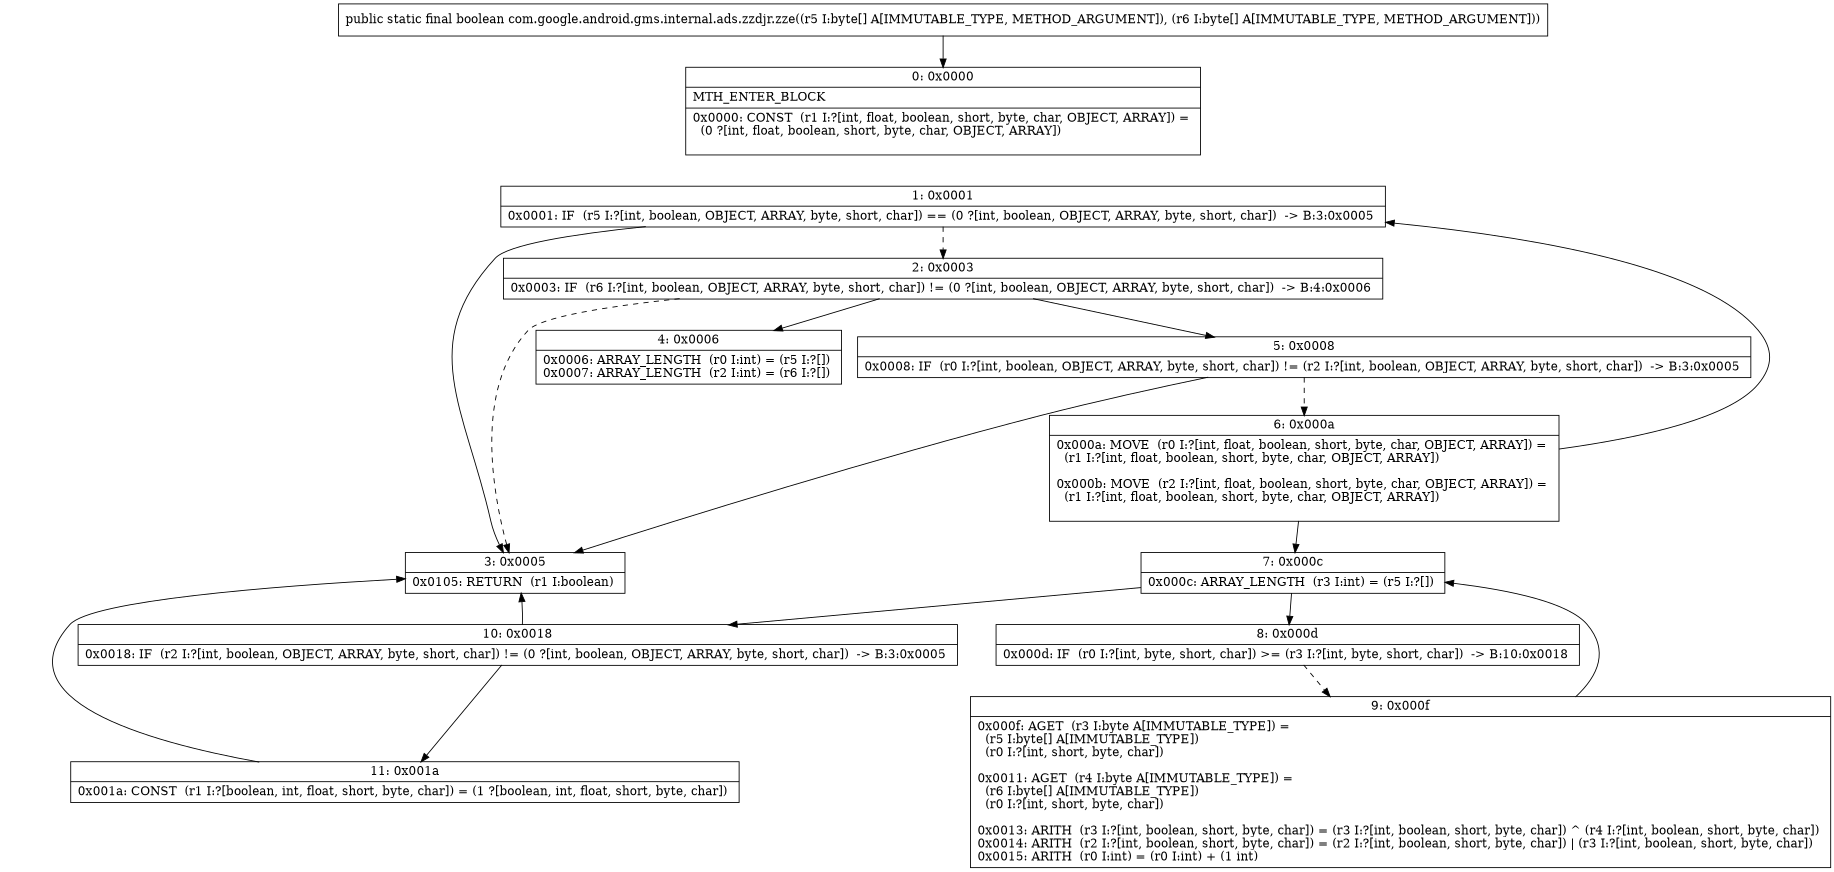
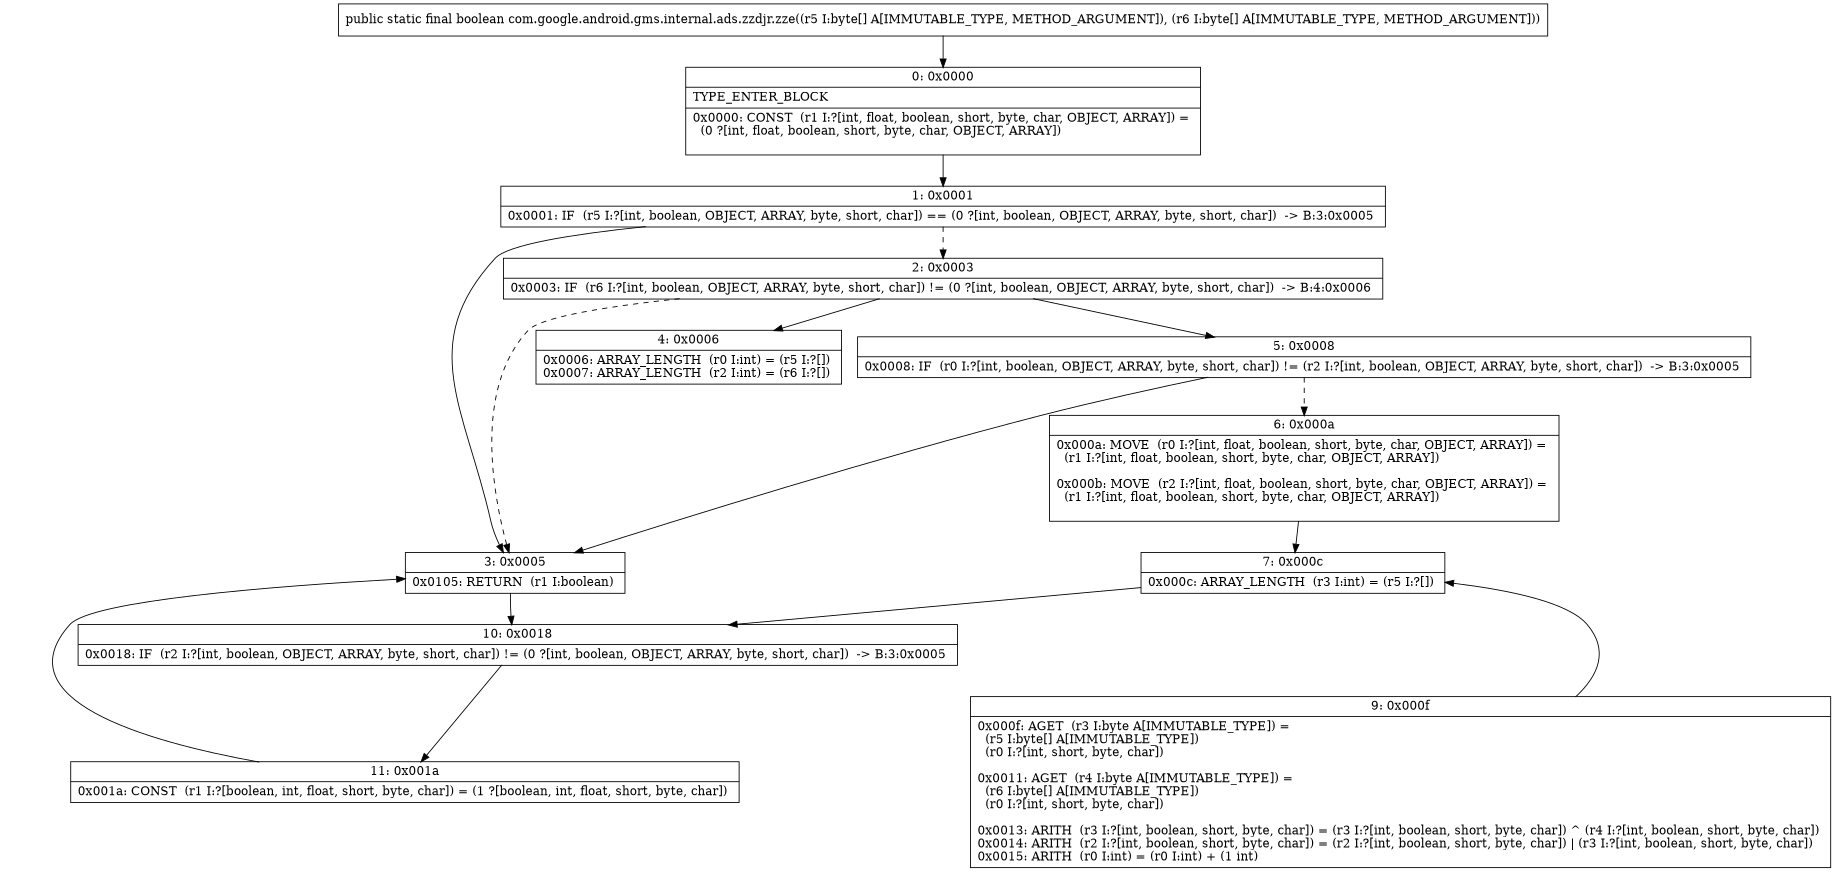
(760, 97) -> (761, 97)
(1713, 296) -> (943, 166)
(522, 613) -> (510, 605)
(1288, 645) -> none
